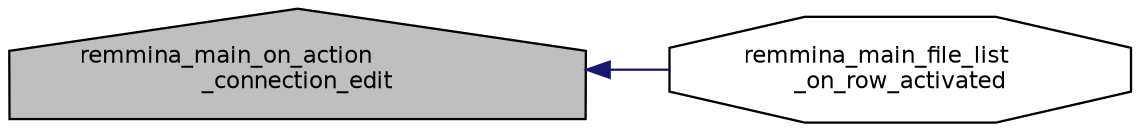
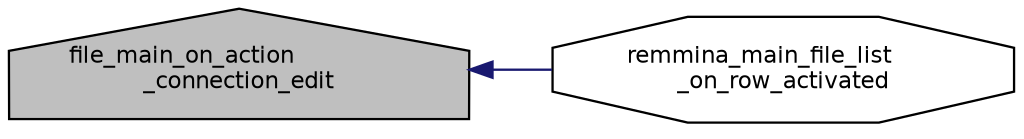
(298, 70) -> (239, 70)
